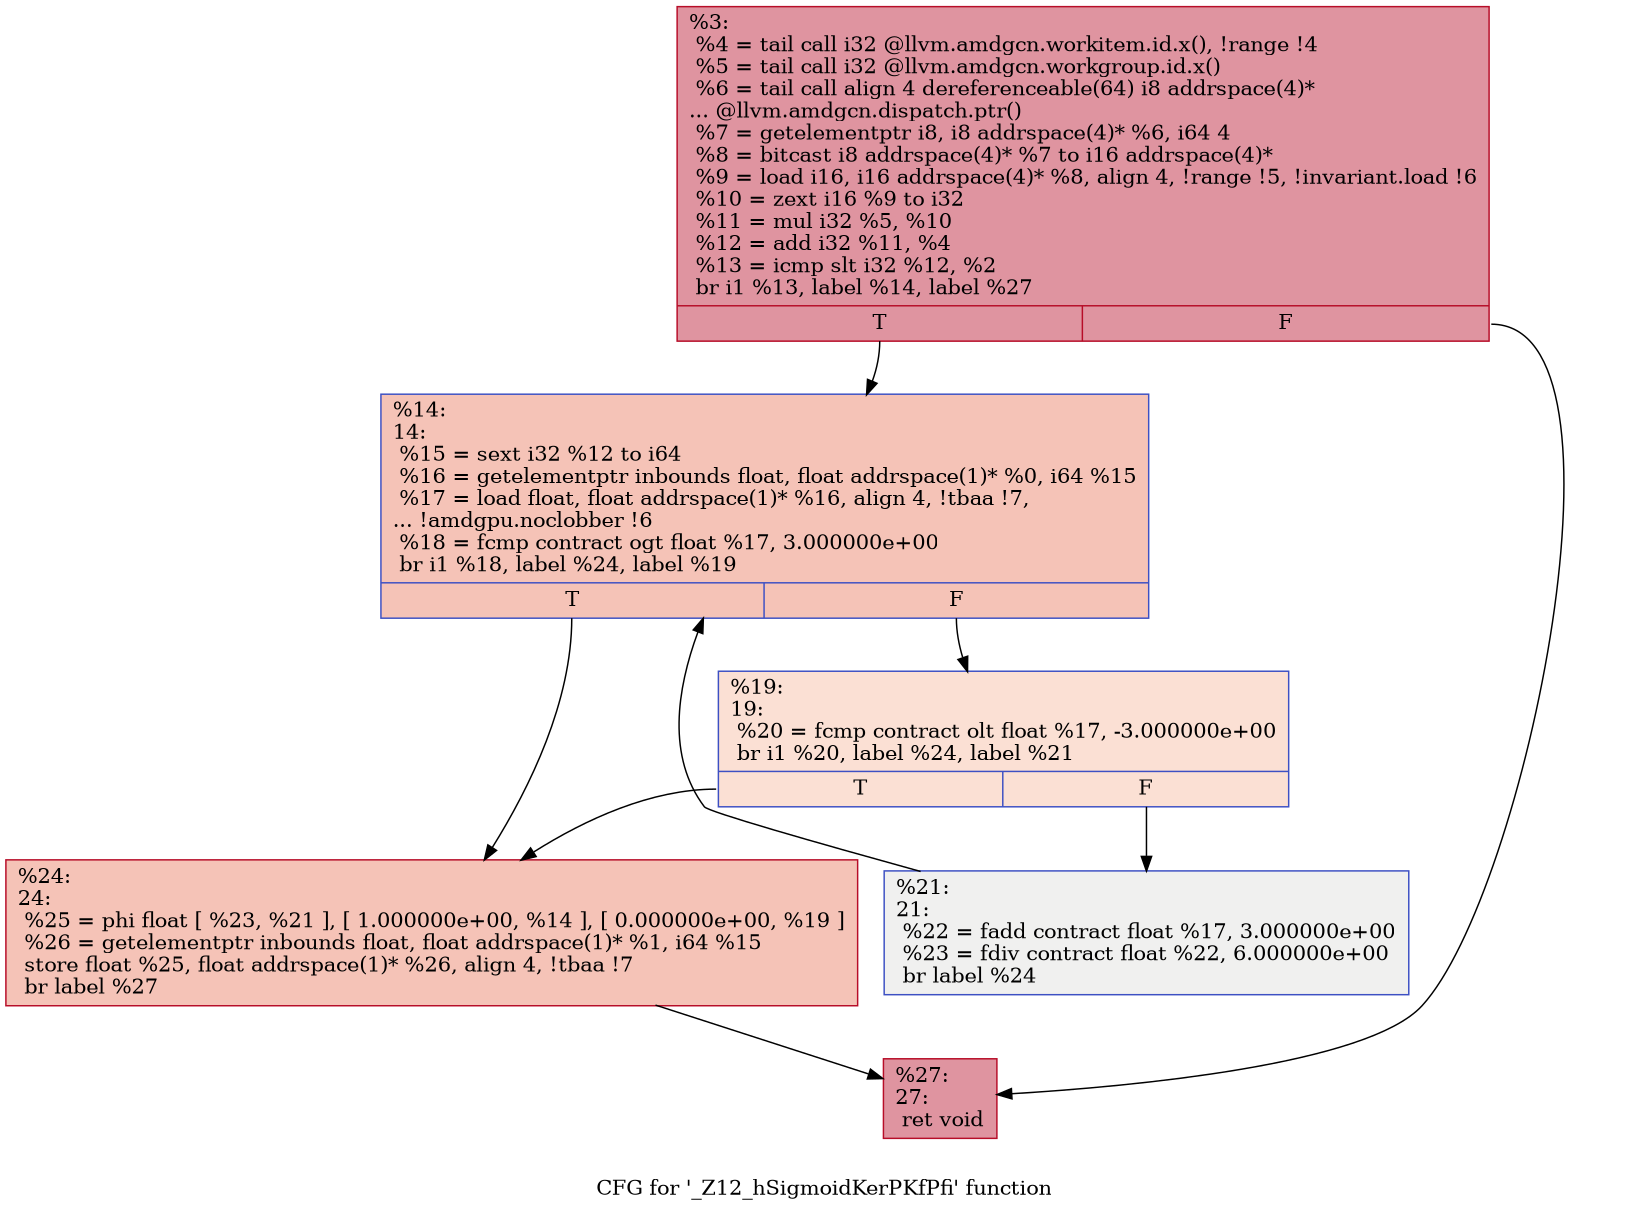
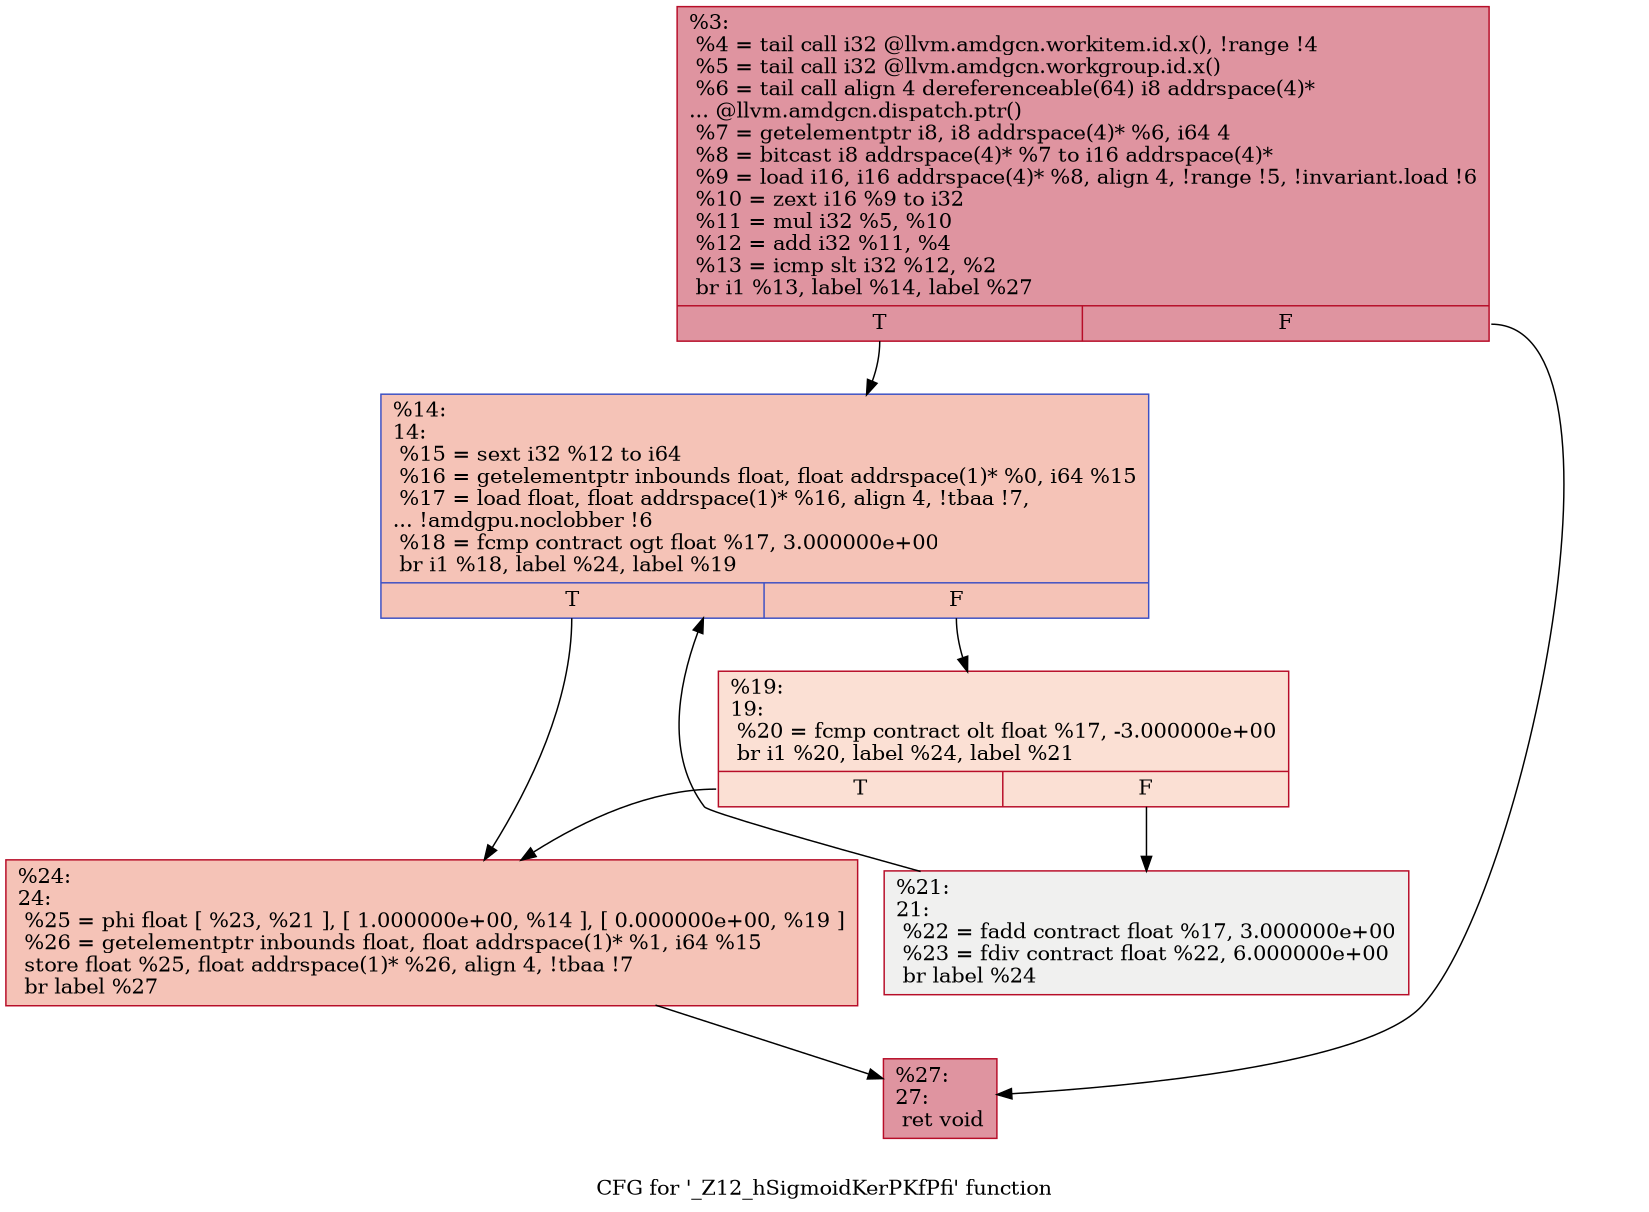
(1004, 739) -> (1004, 739)
(1146, 933) -> (1146, 933)
